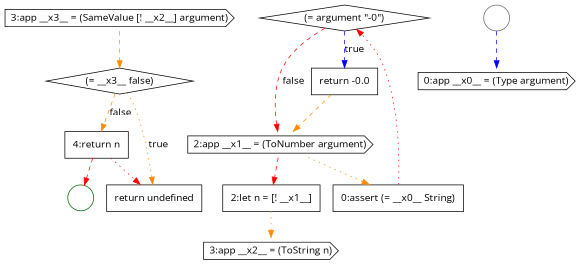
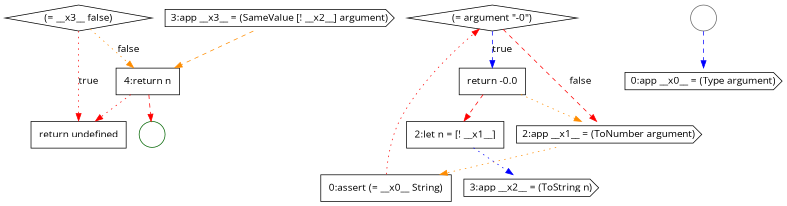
(120, 46) -> (217, 48)
(110, 109) -> (109, 46)
(315, 111) -> (548, 106)
(143, 134) -> (79, 72)
(276, 167) -> (476, 105)
(271, 221) -> (489, 158)
